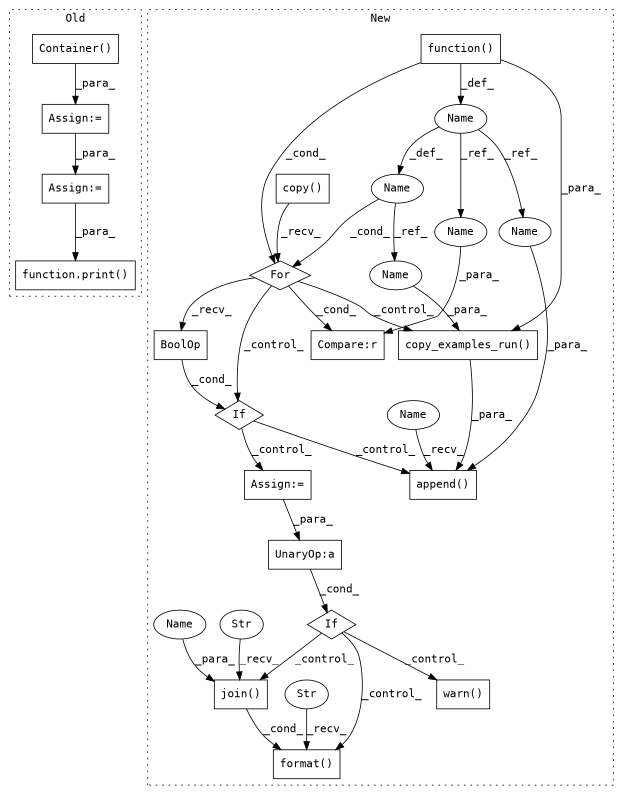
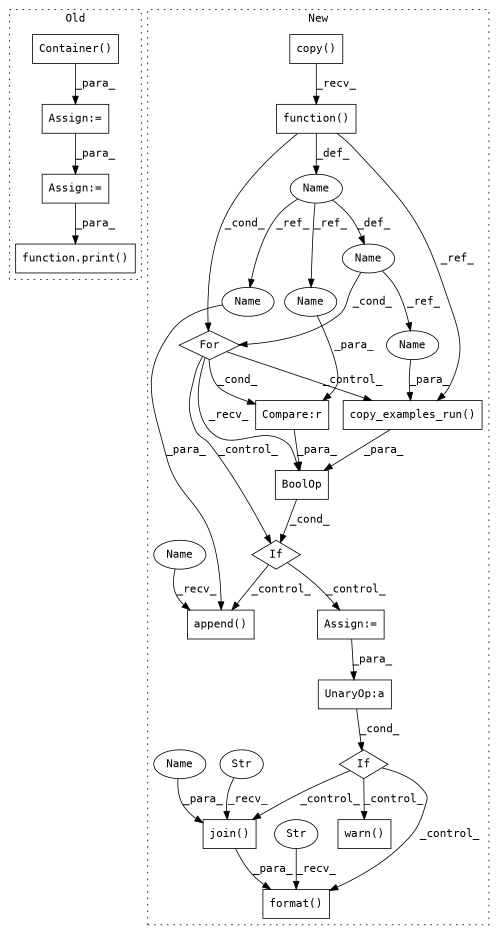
(581, 189) -> (458, 258)
(279, 227) -> (316, 80)
(472, 412) -> (361, 448)
none -> (296, 446)
(283, 729) -> (273, 869)
